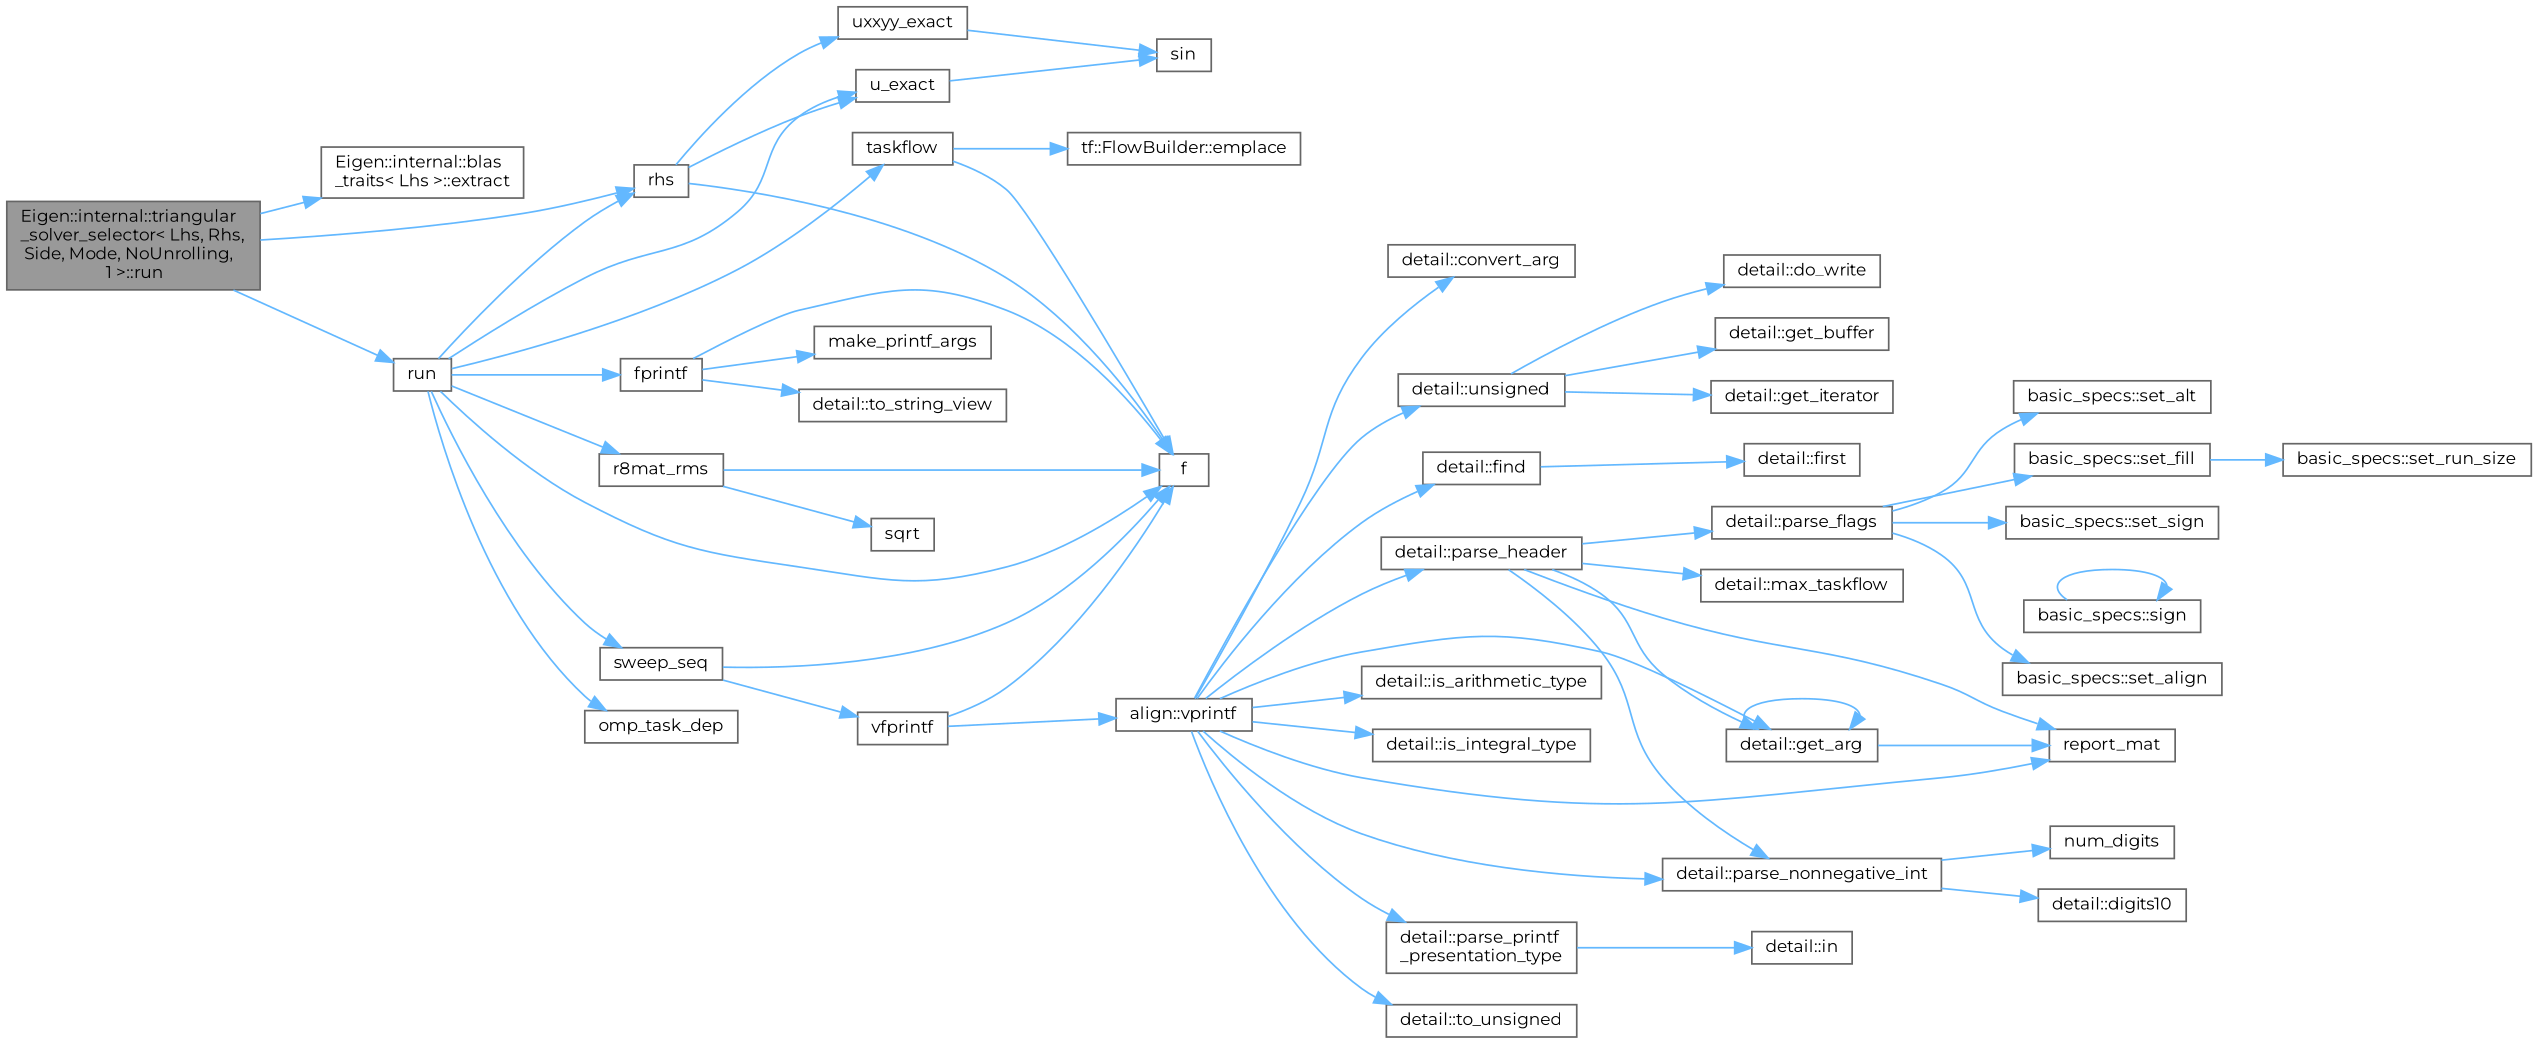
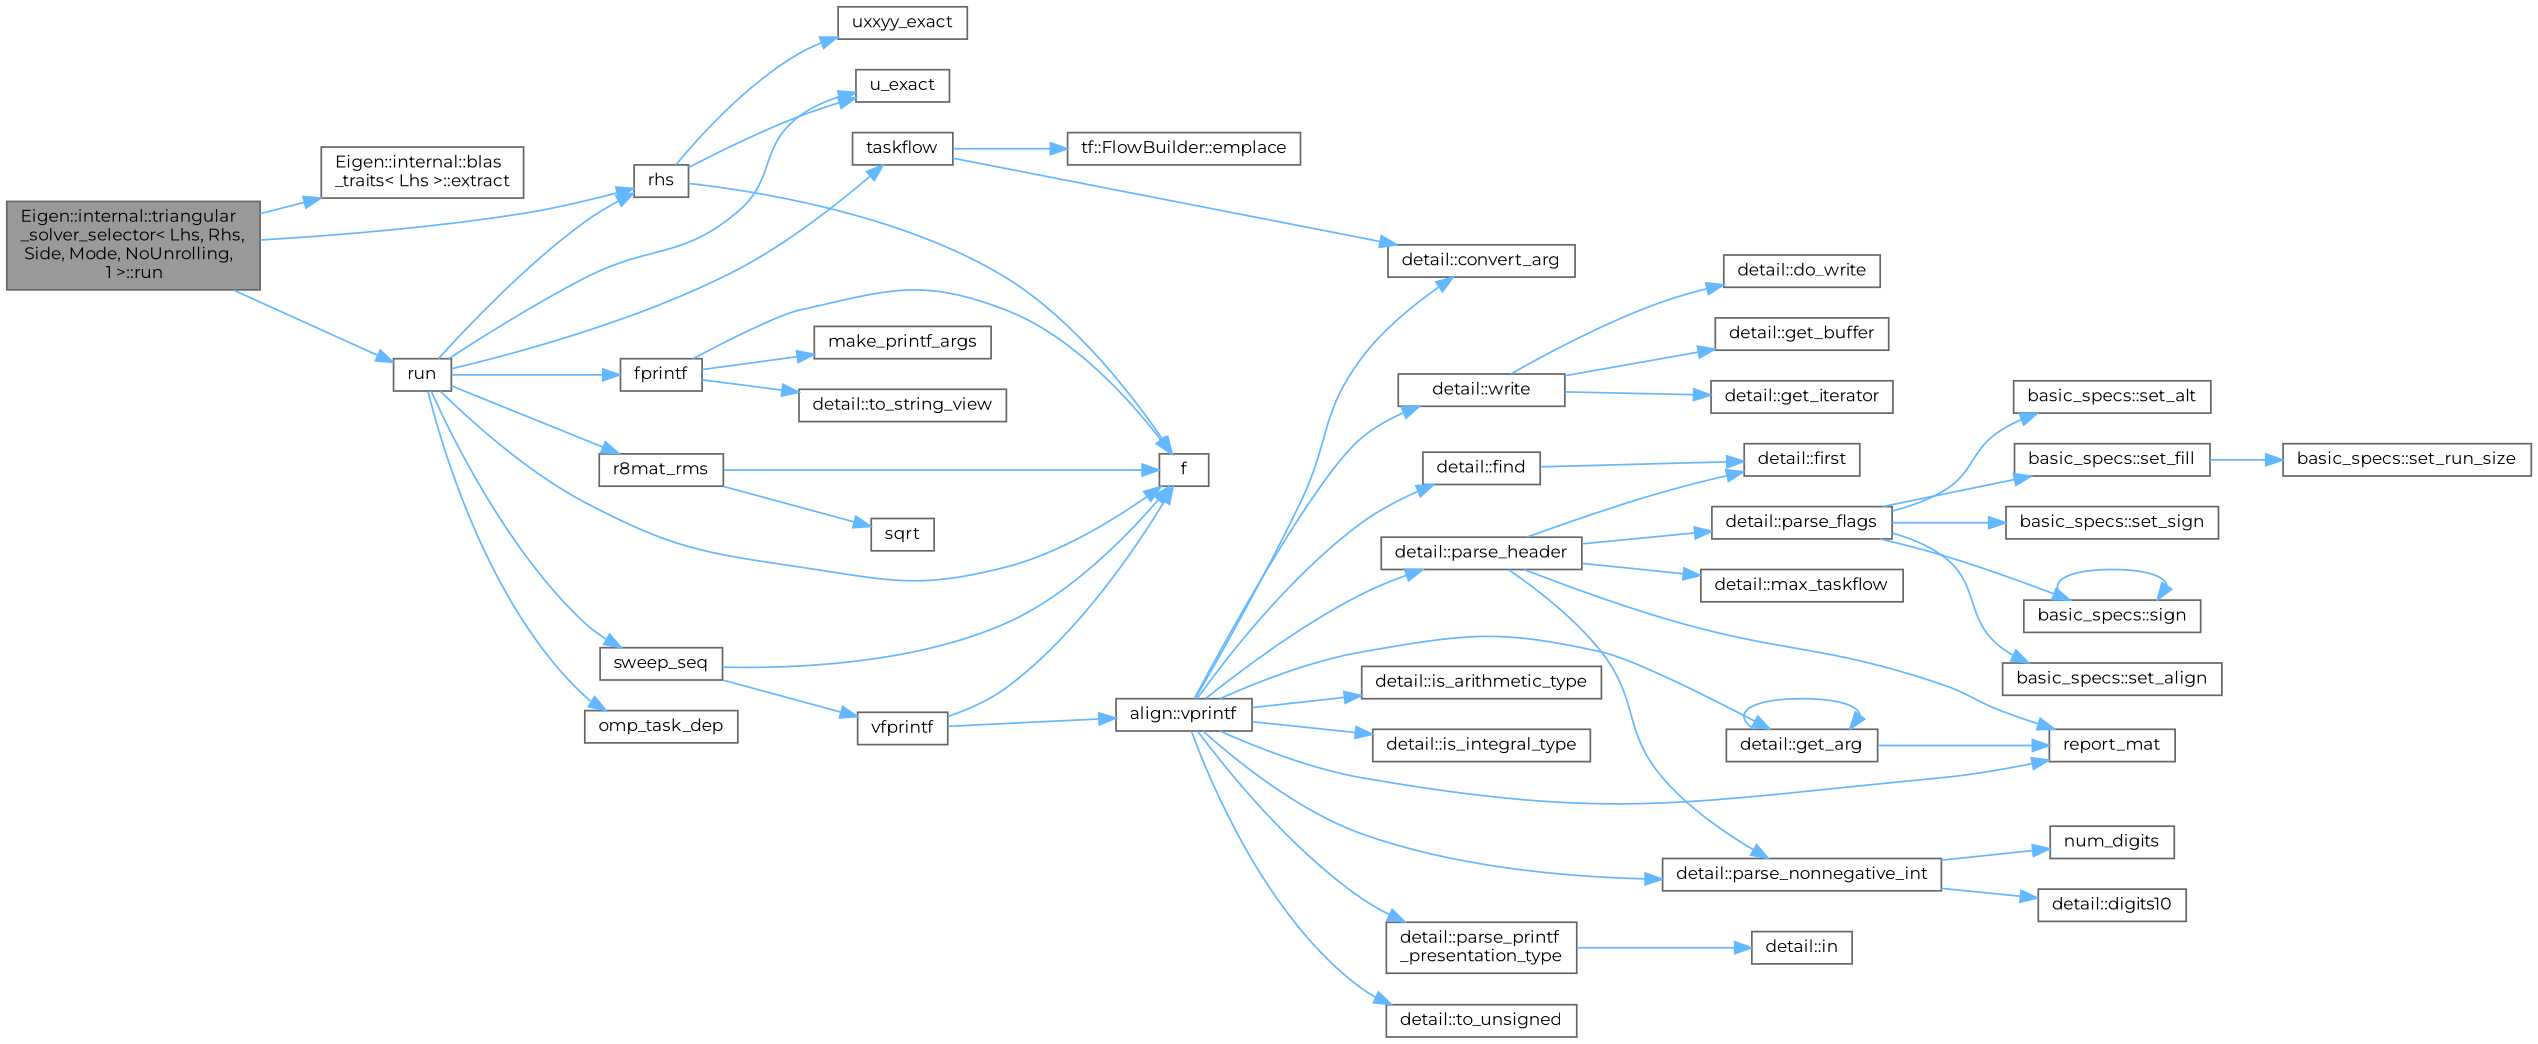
(1184, 55) -> none
(1073, 286) -> (1166, 200)
(1482, 390) -> (1482, 390)
none -> (1968, 563)
(1642, 650) -> (1626, 503)
